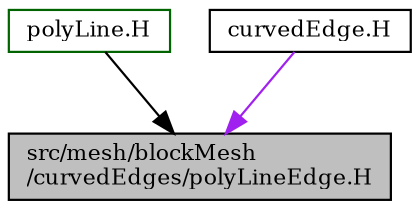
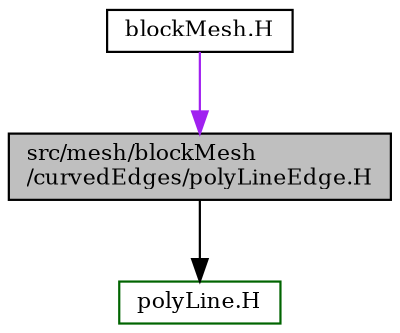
(310, 31) -> (200, 31)
(132, 84) -> (200, 229)
